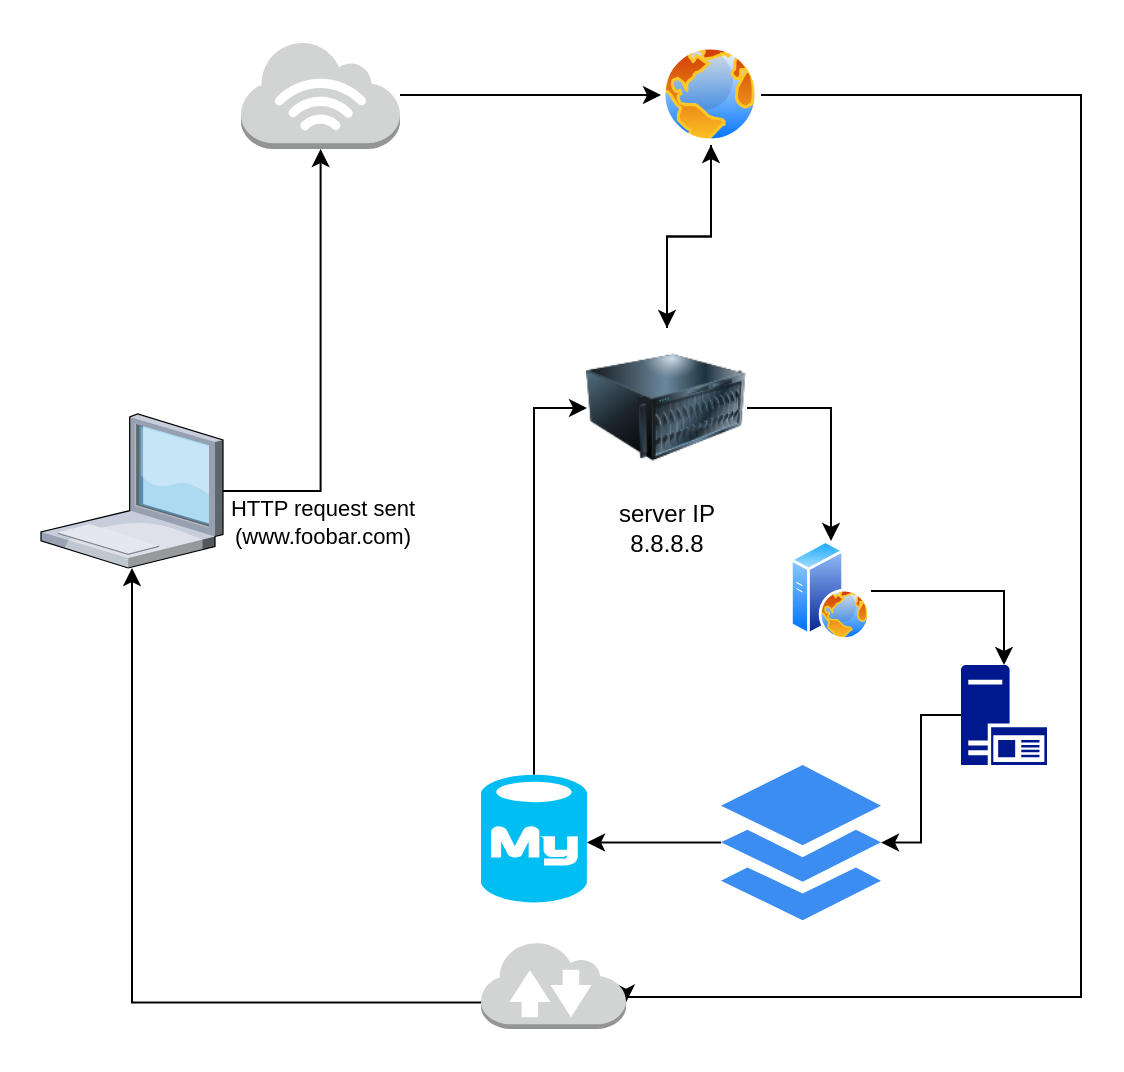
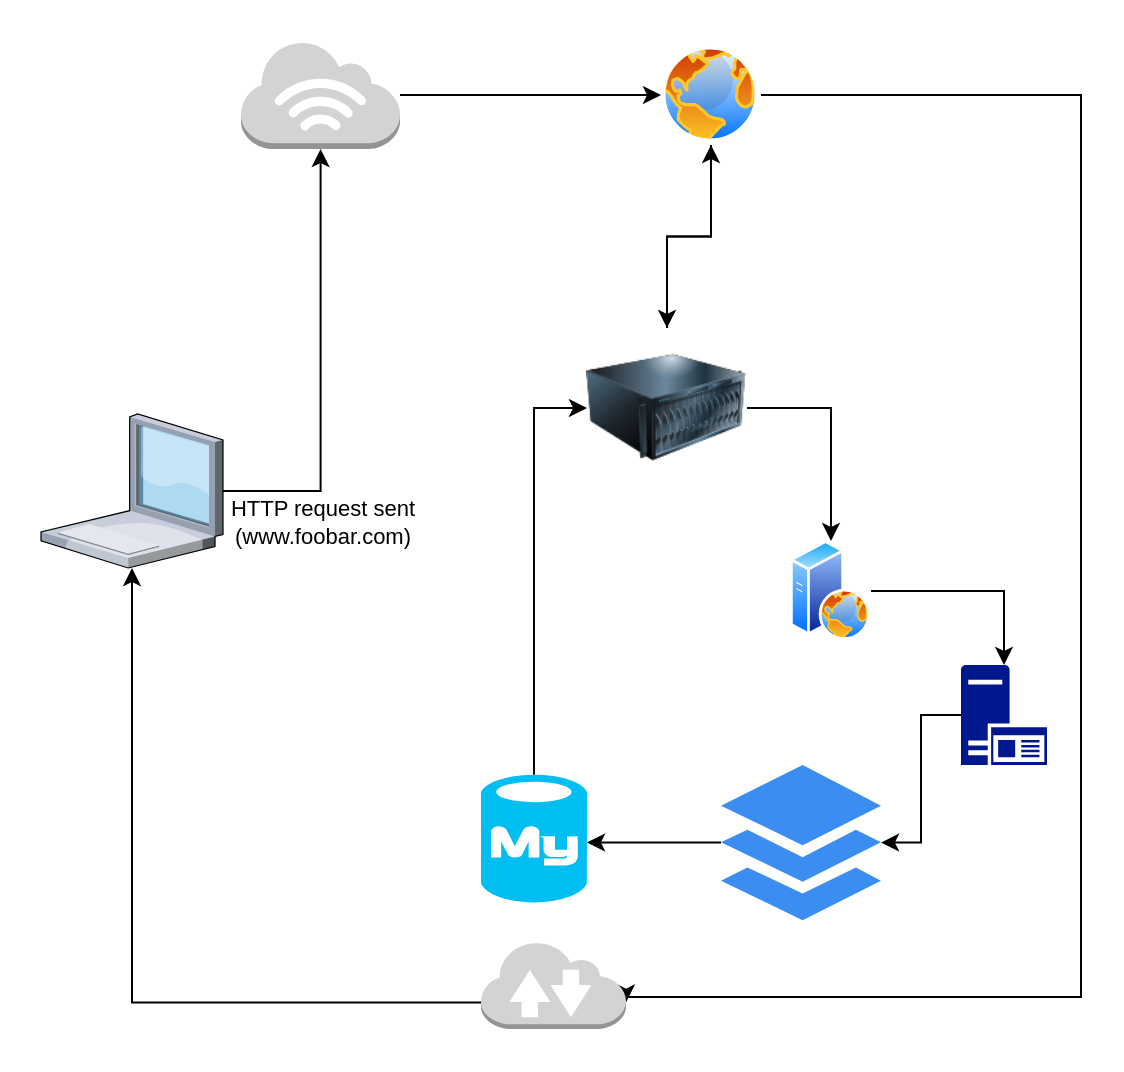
(667, 528) -> none
